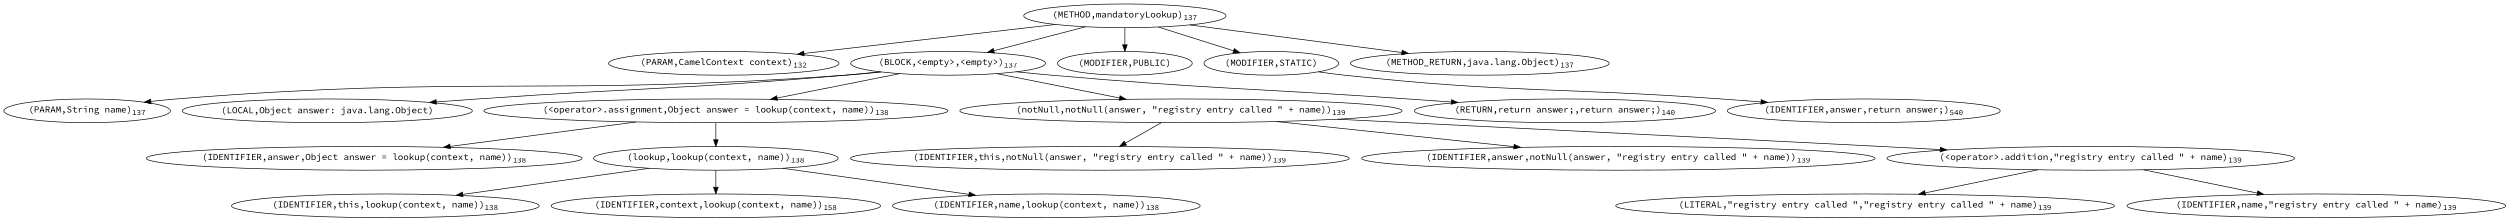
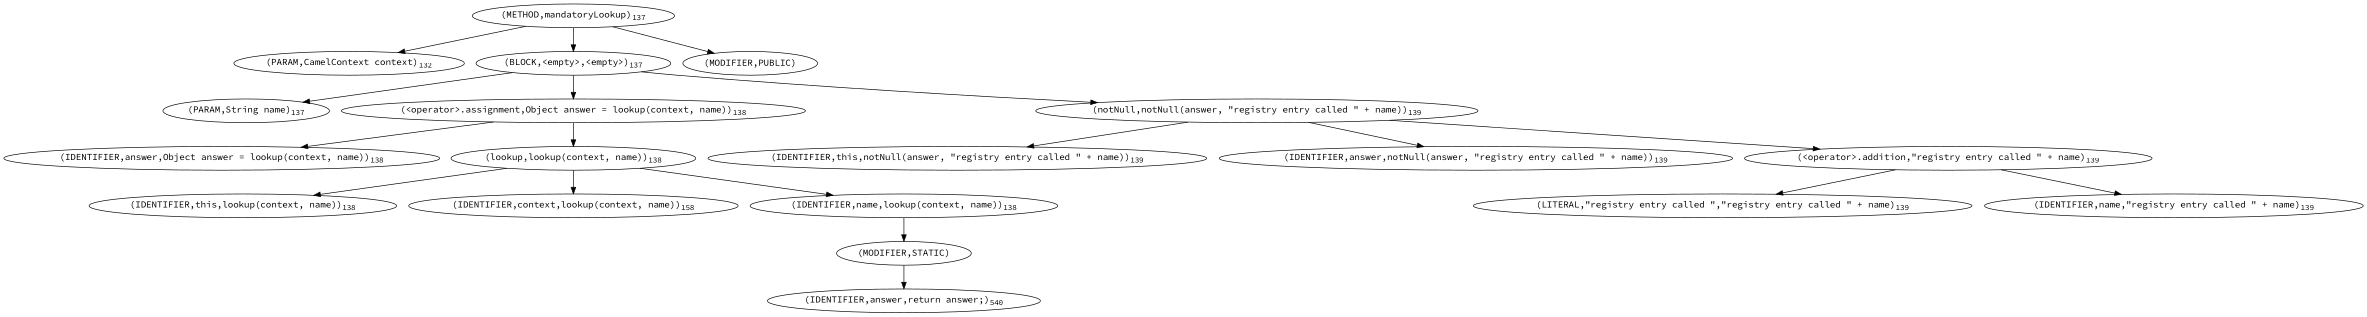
(1196, 39) -> (904, 226)
(1480, 63) -> none
(327, 111) -> none
(1565, 111) -> none
